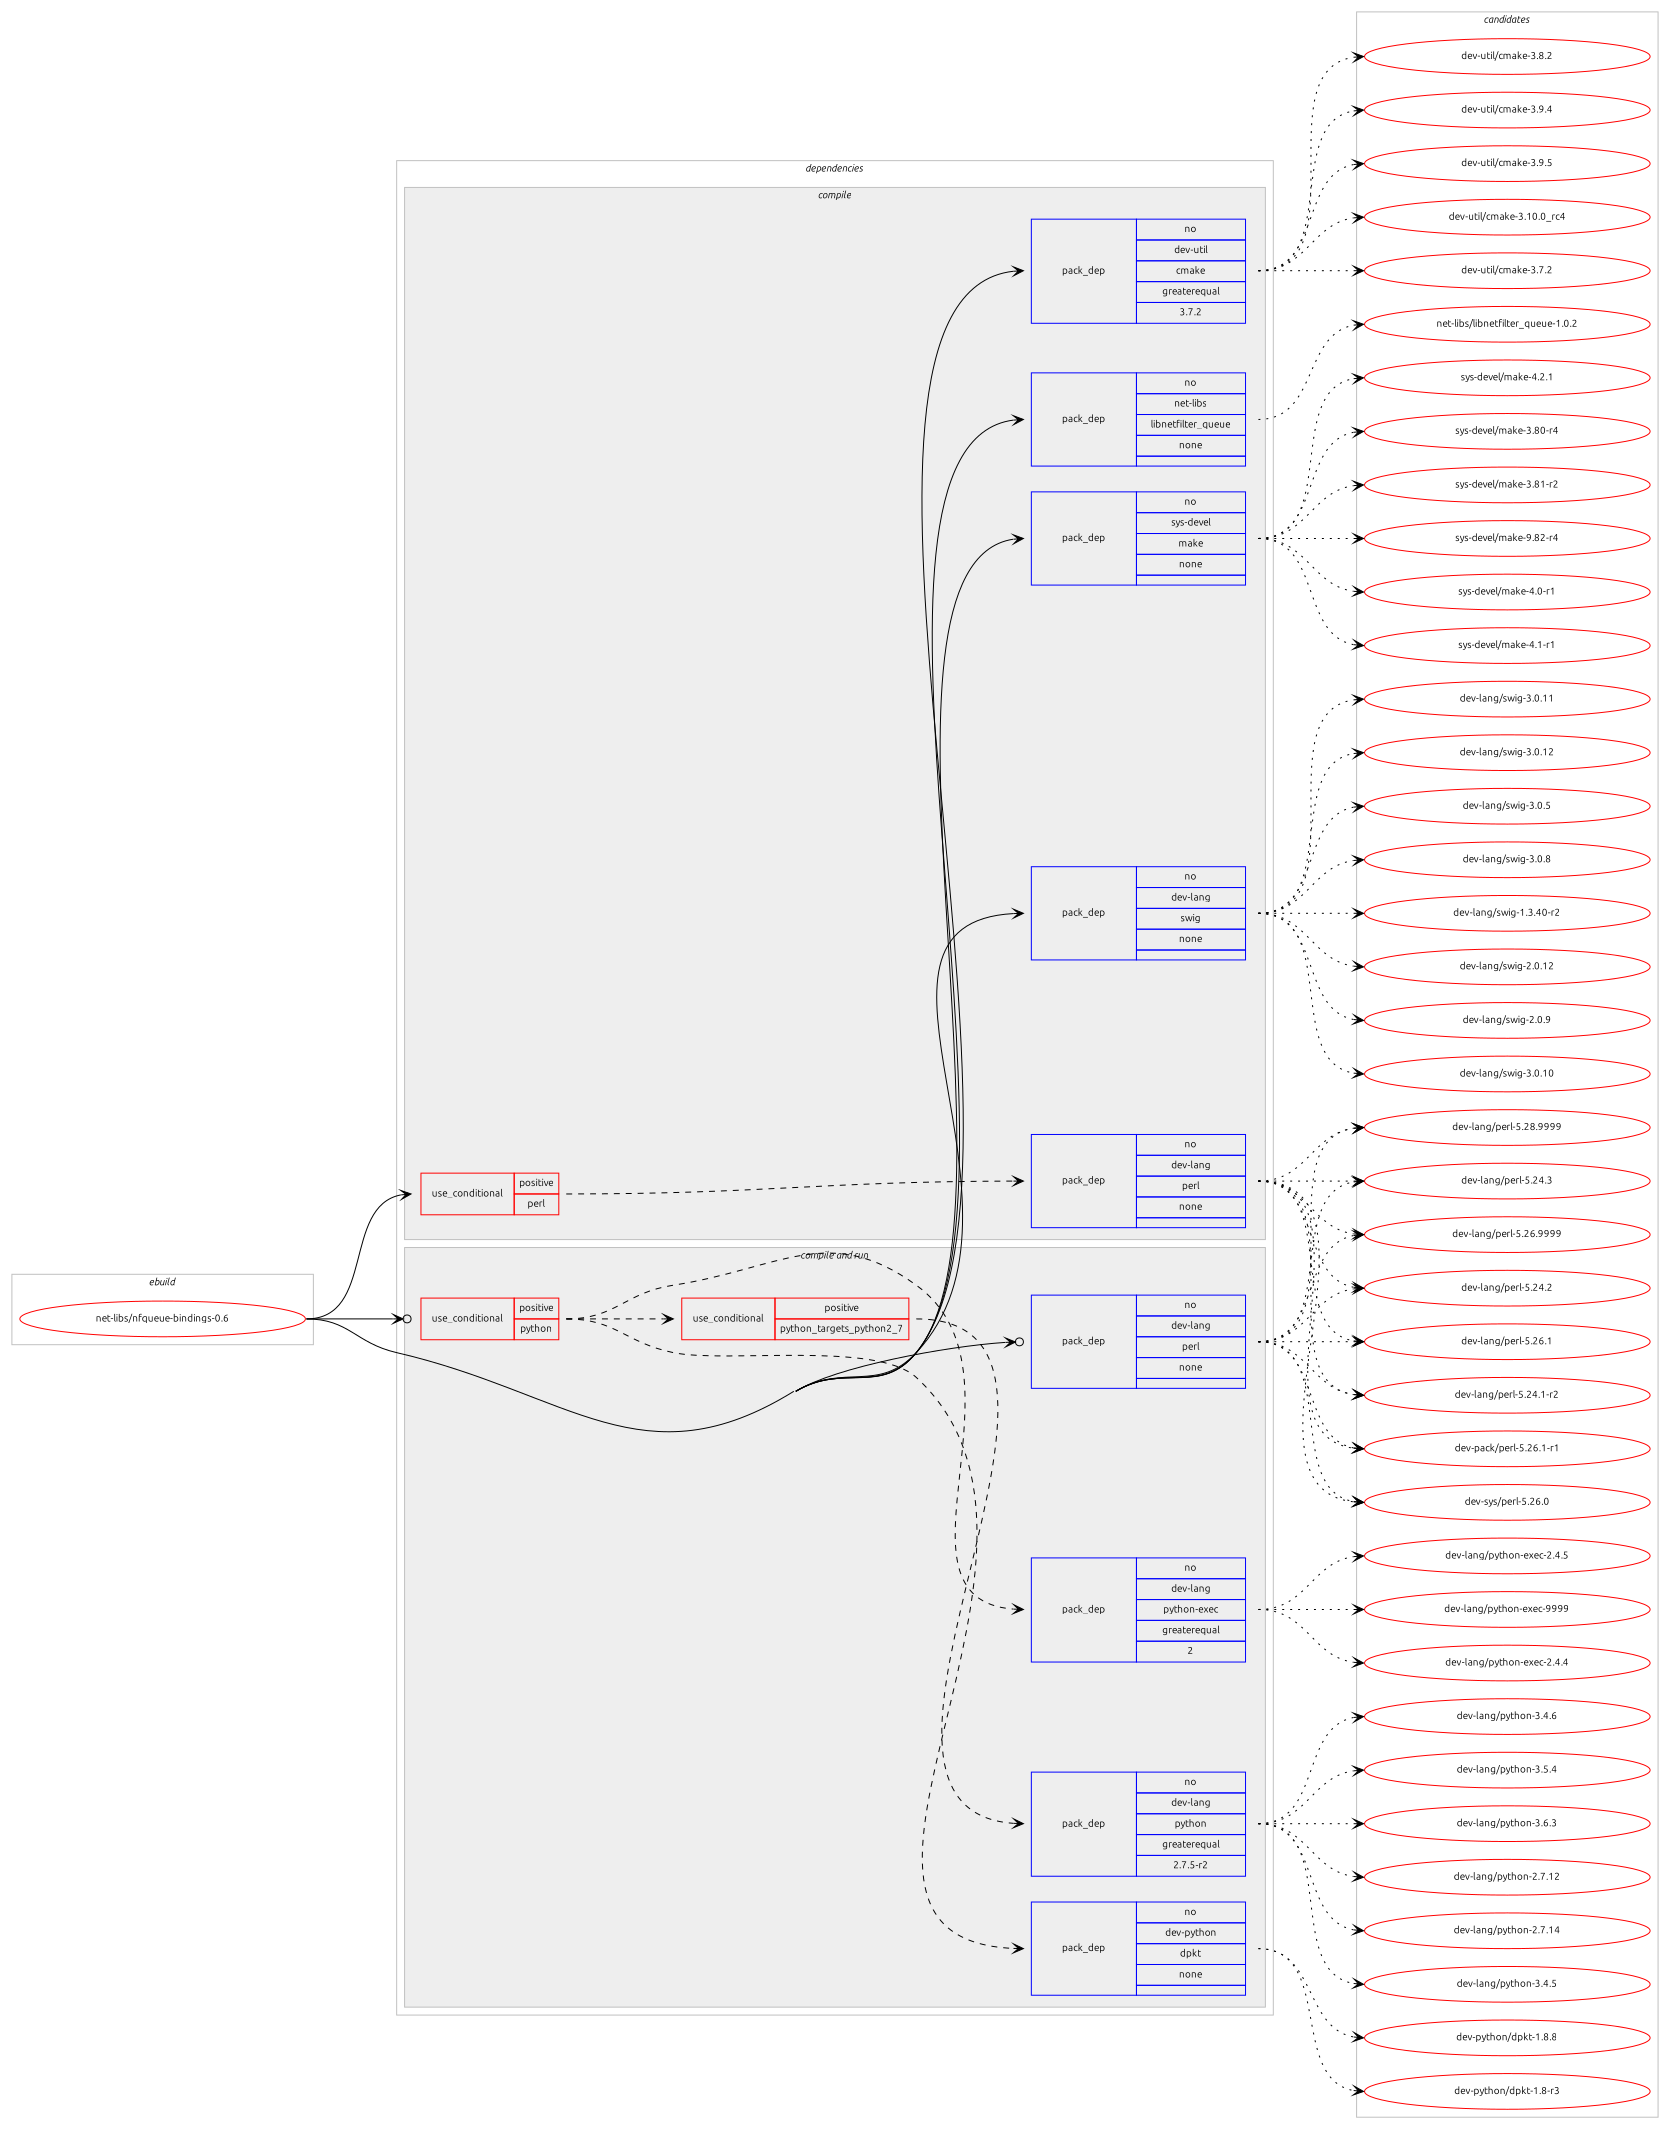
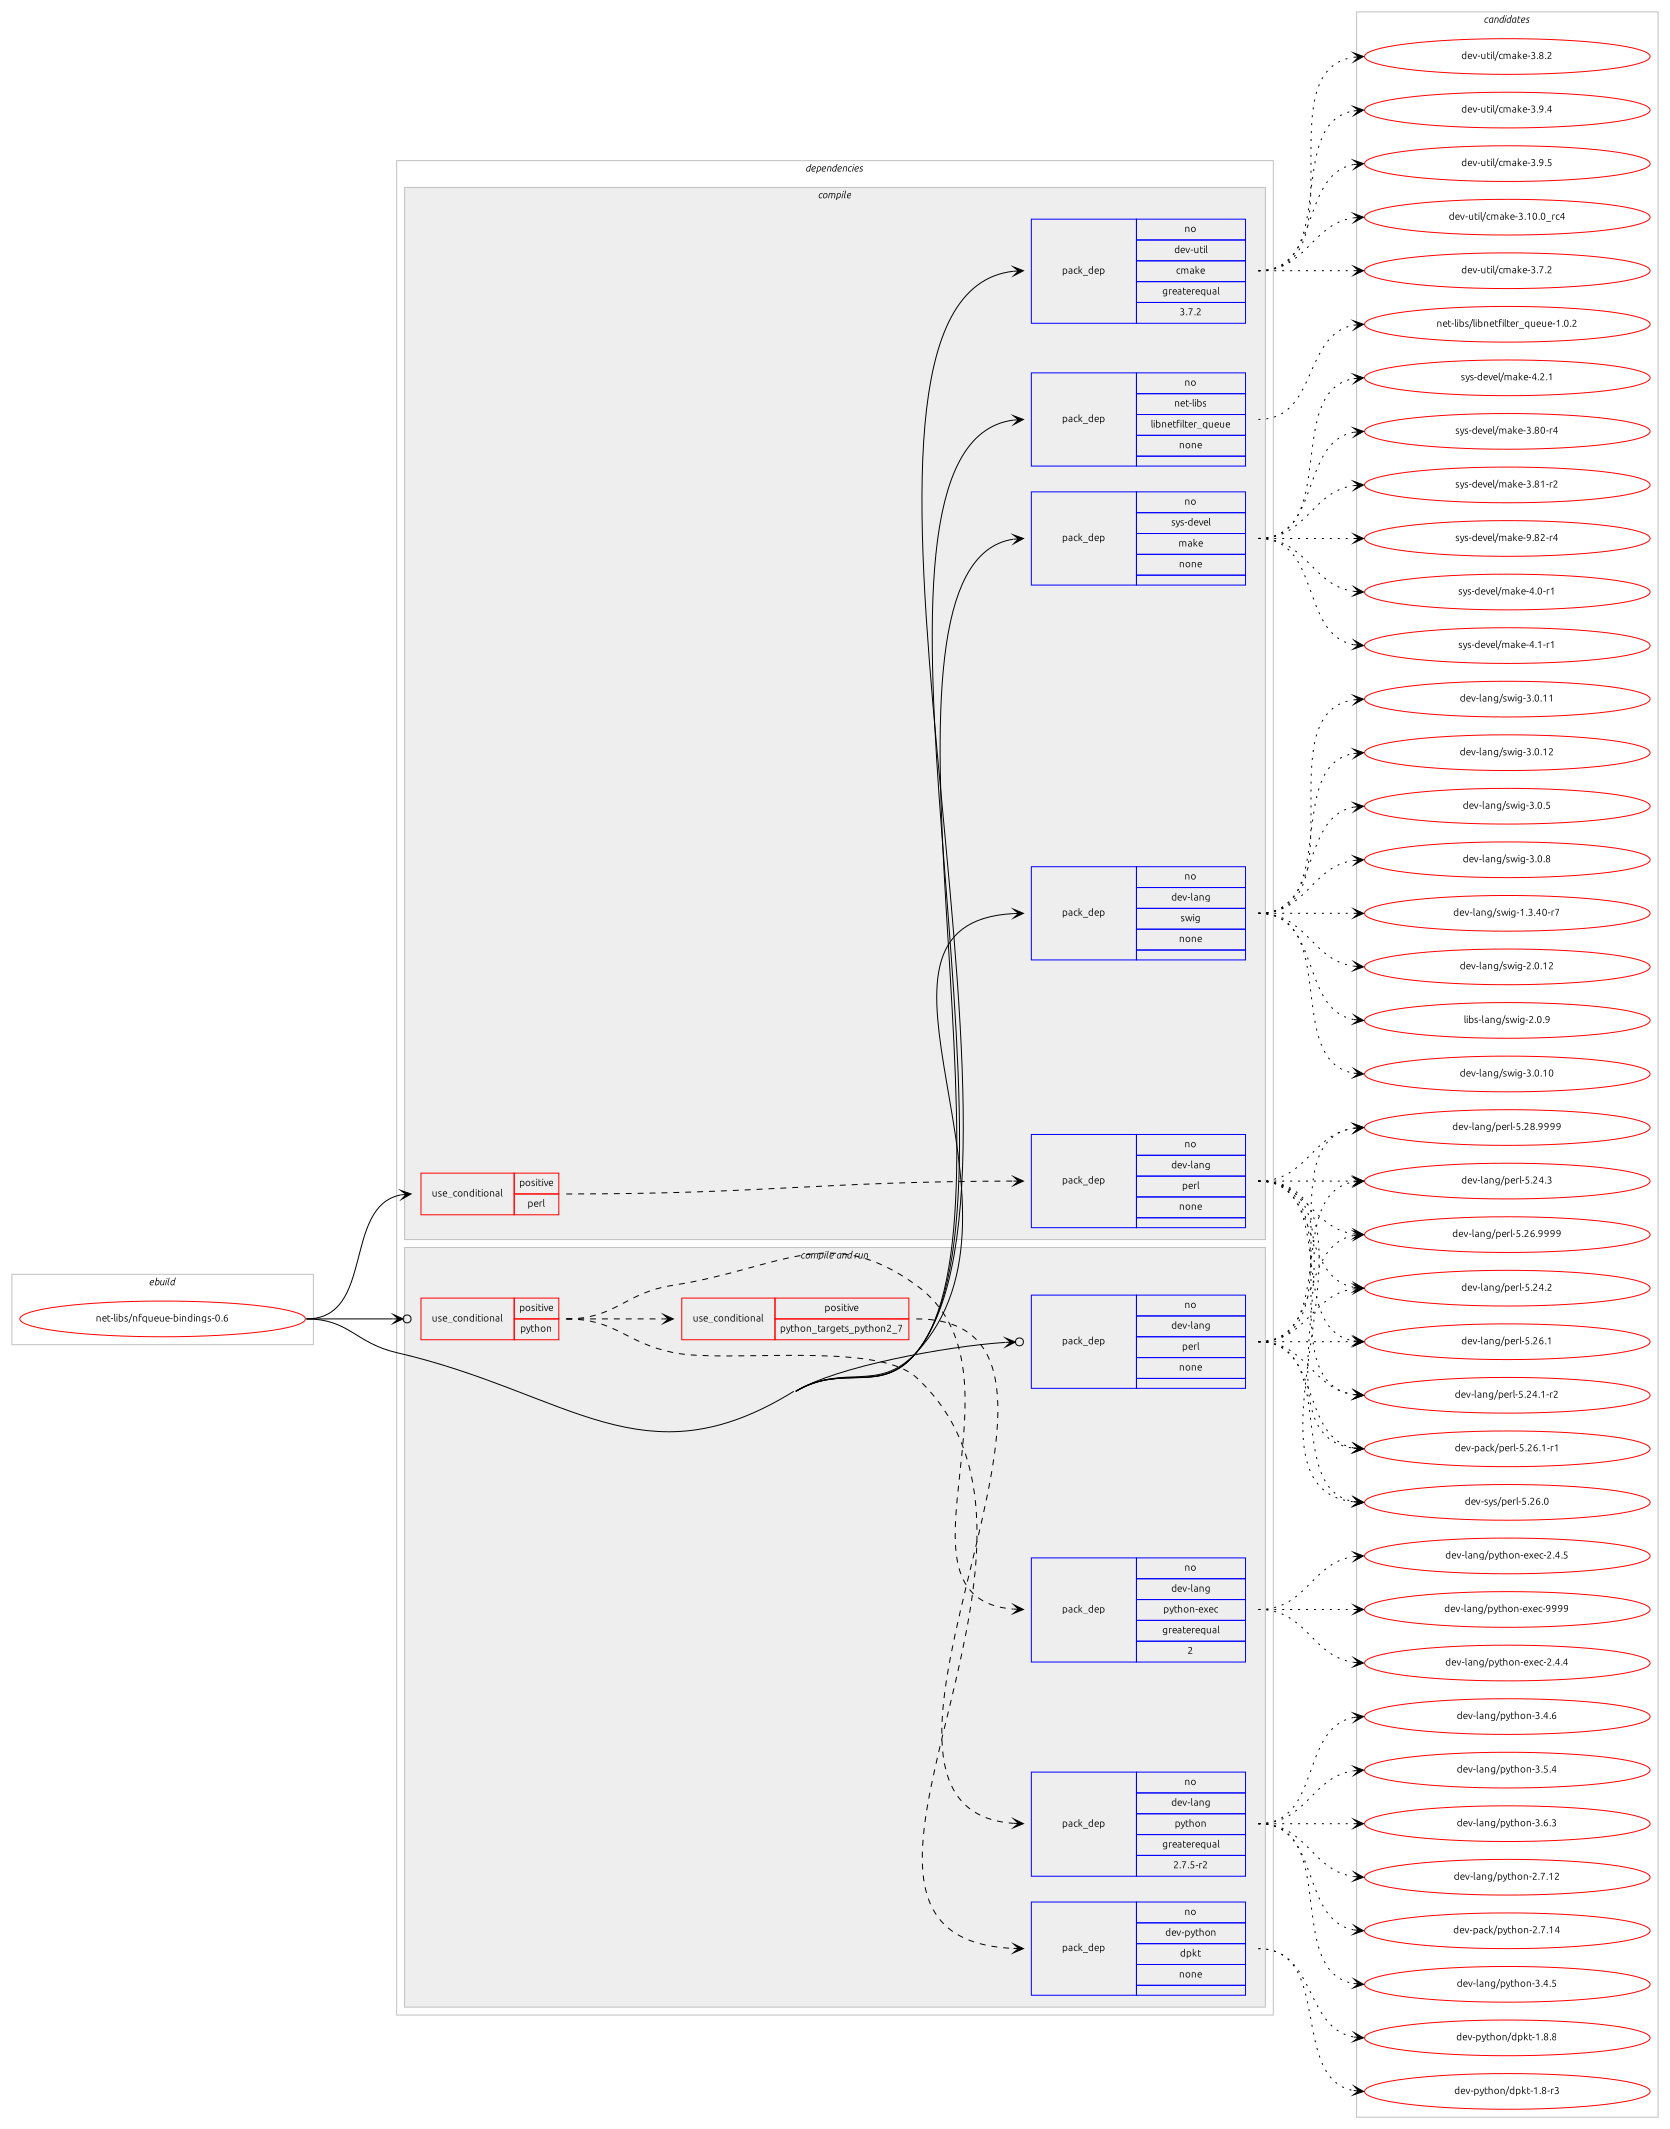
(1507, 913) -> (1507, 913)
(1507, 1020) -> (1507, 1020)
(1507, 1931) -> (1507, 1931)
